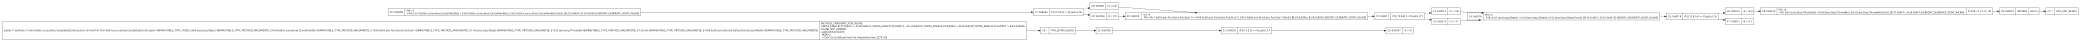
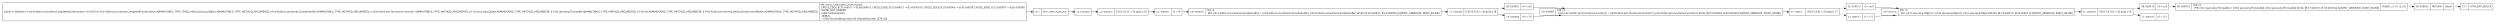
none -> (1184, 12)
